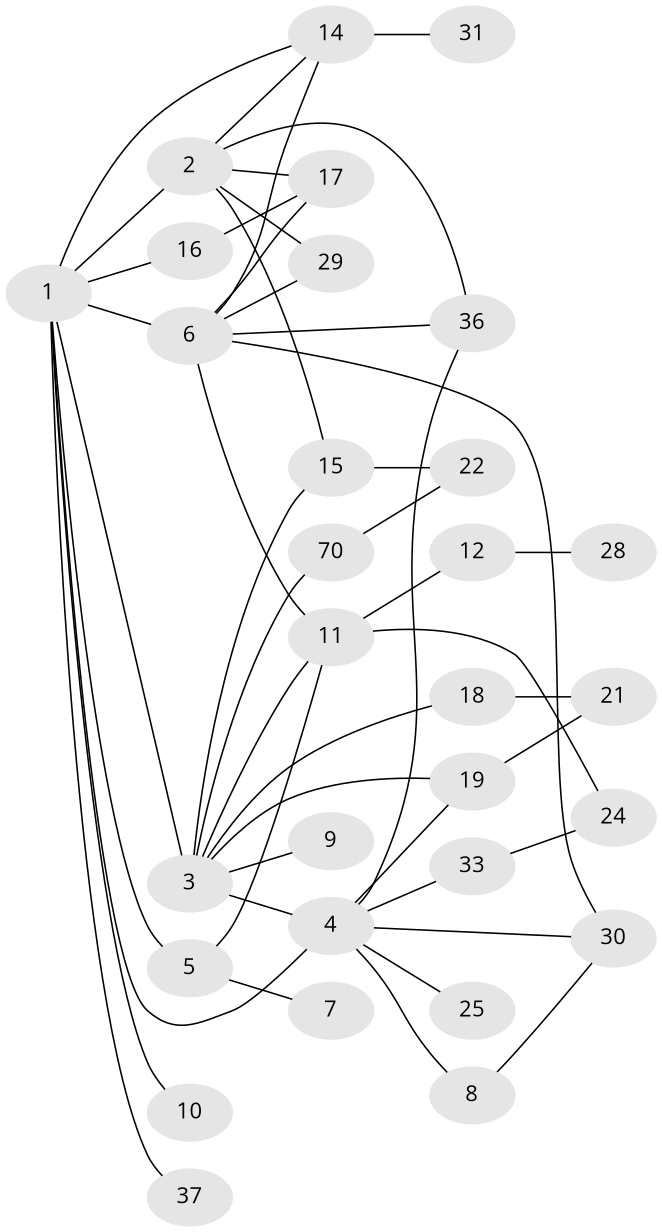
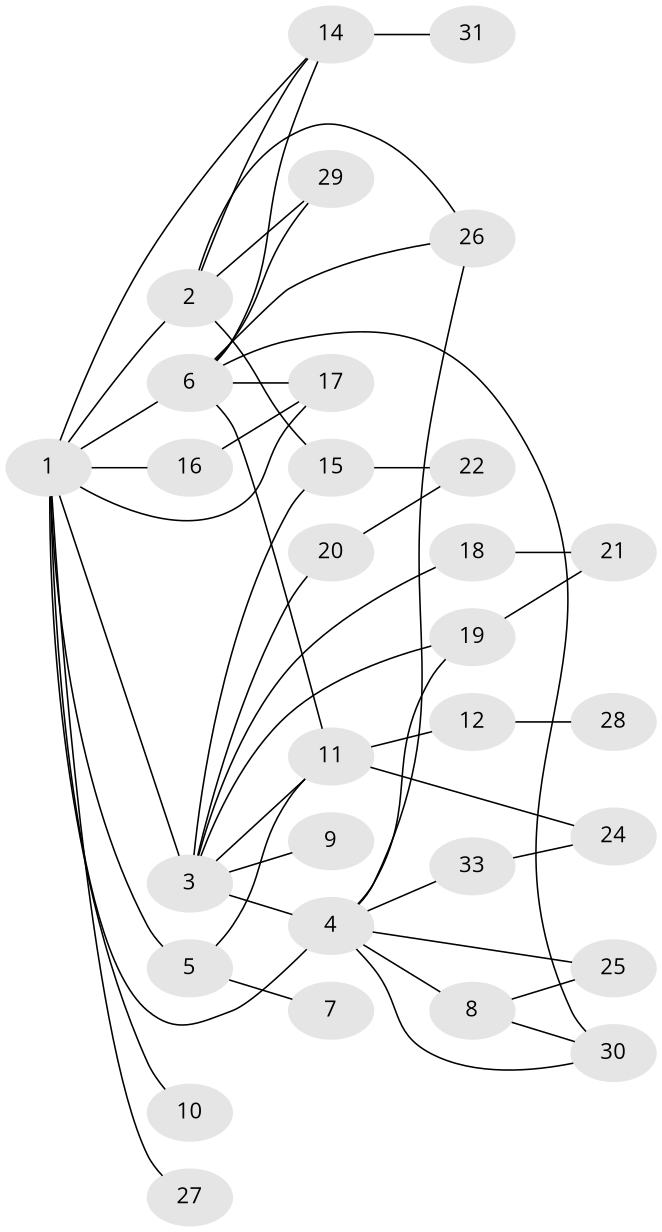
(260, 173) -> (218, 516)
(472, 323) -> (472, 239)
(331, 552) -> (331, 552)
none -> (543, 989)
(190, 1197) -> (190, 1197)
